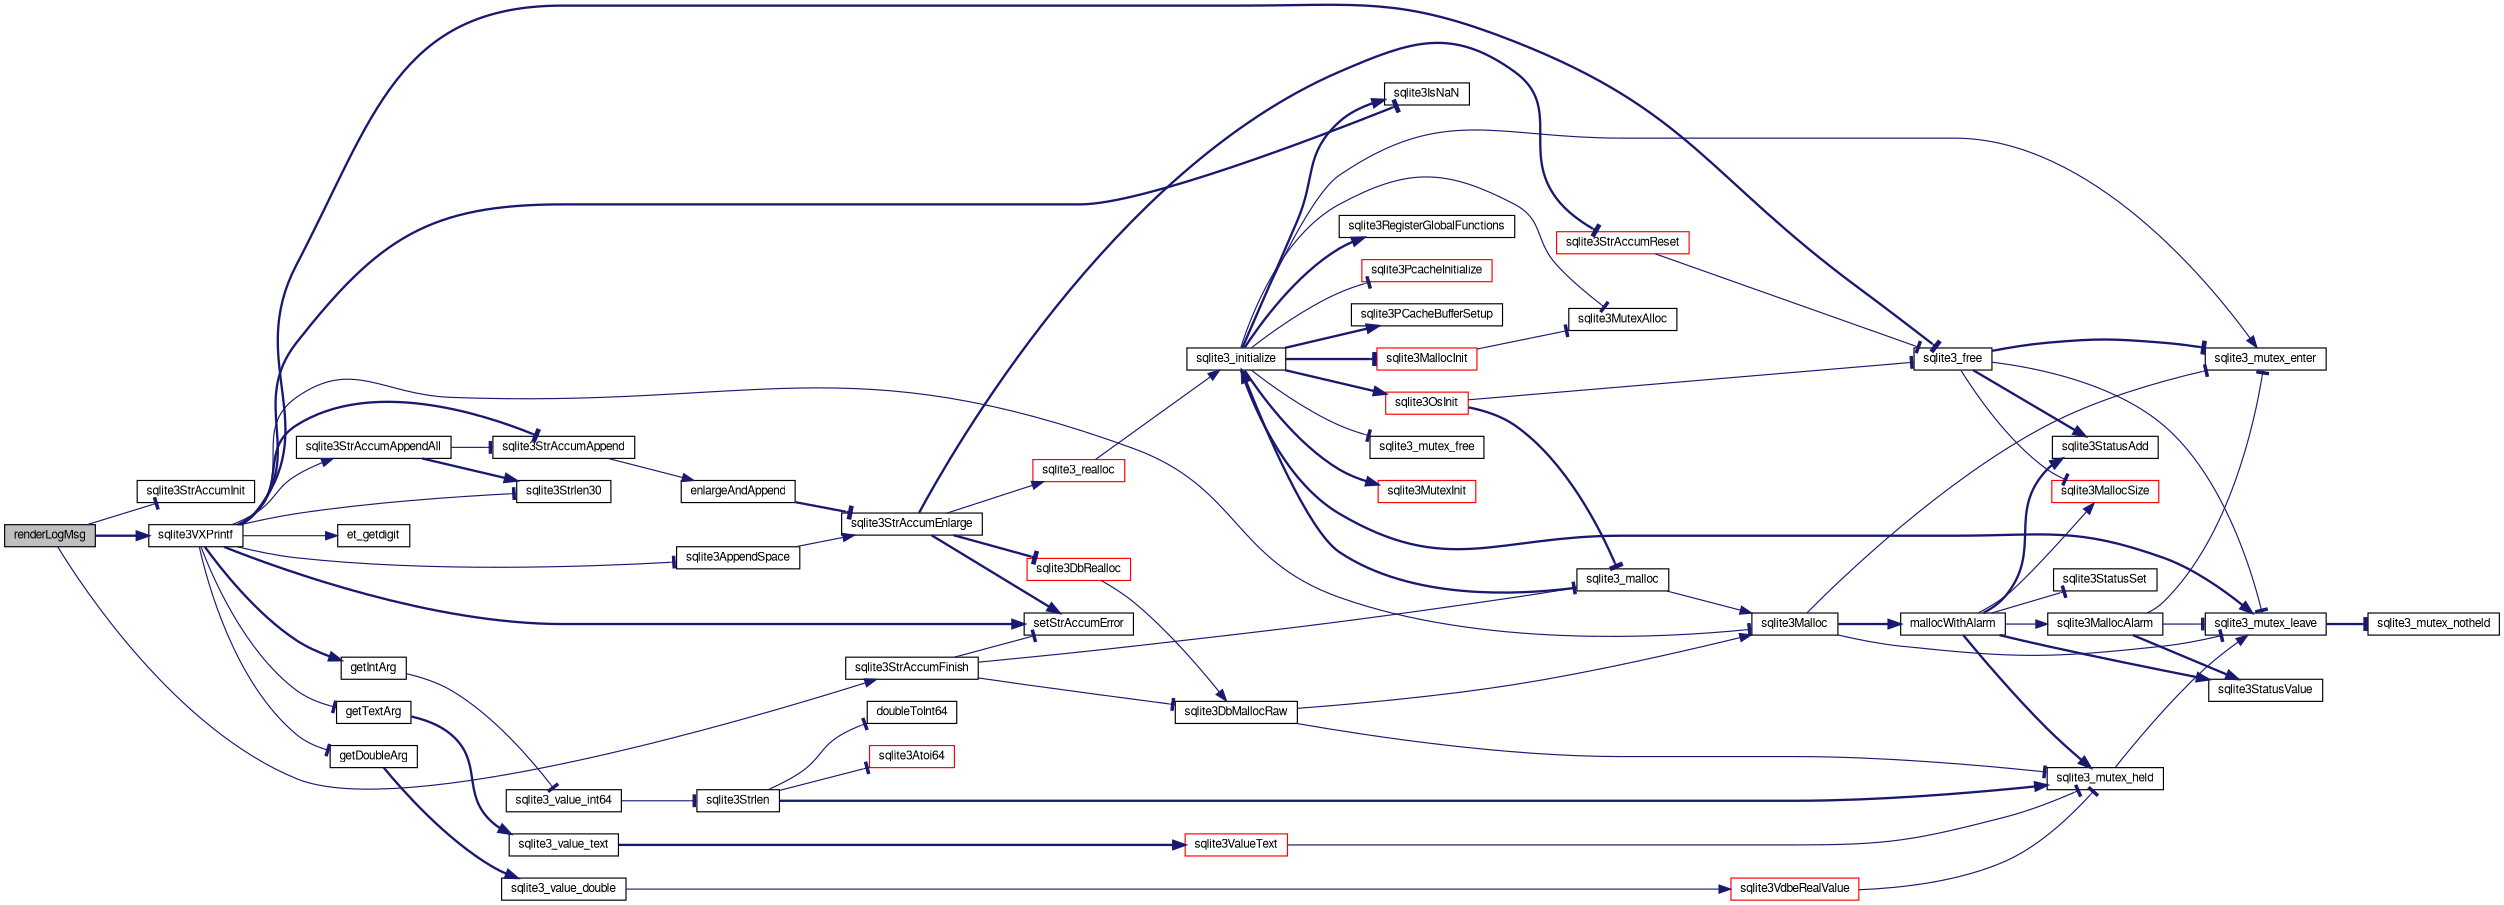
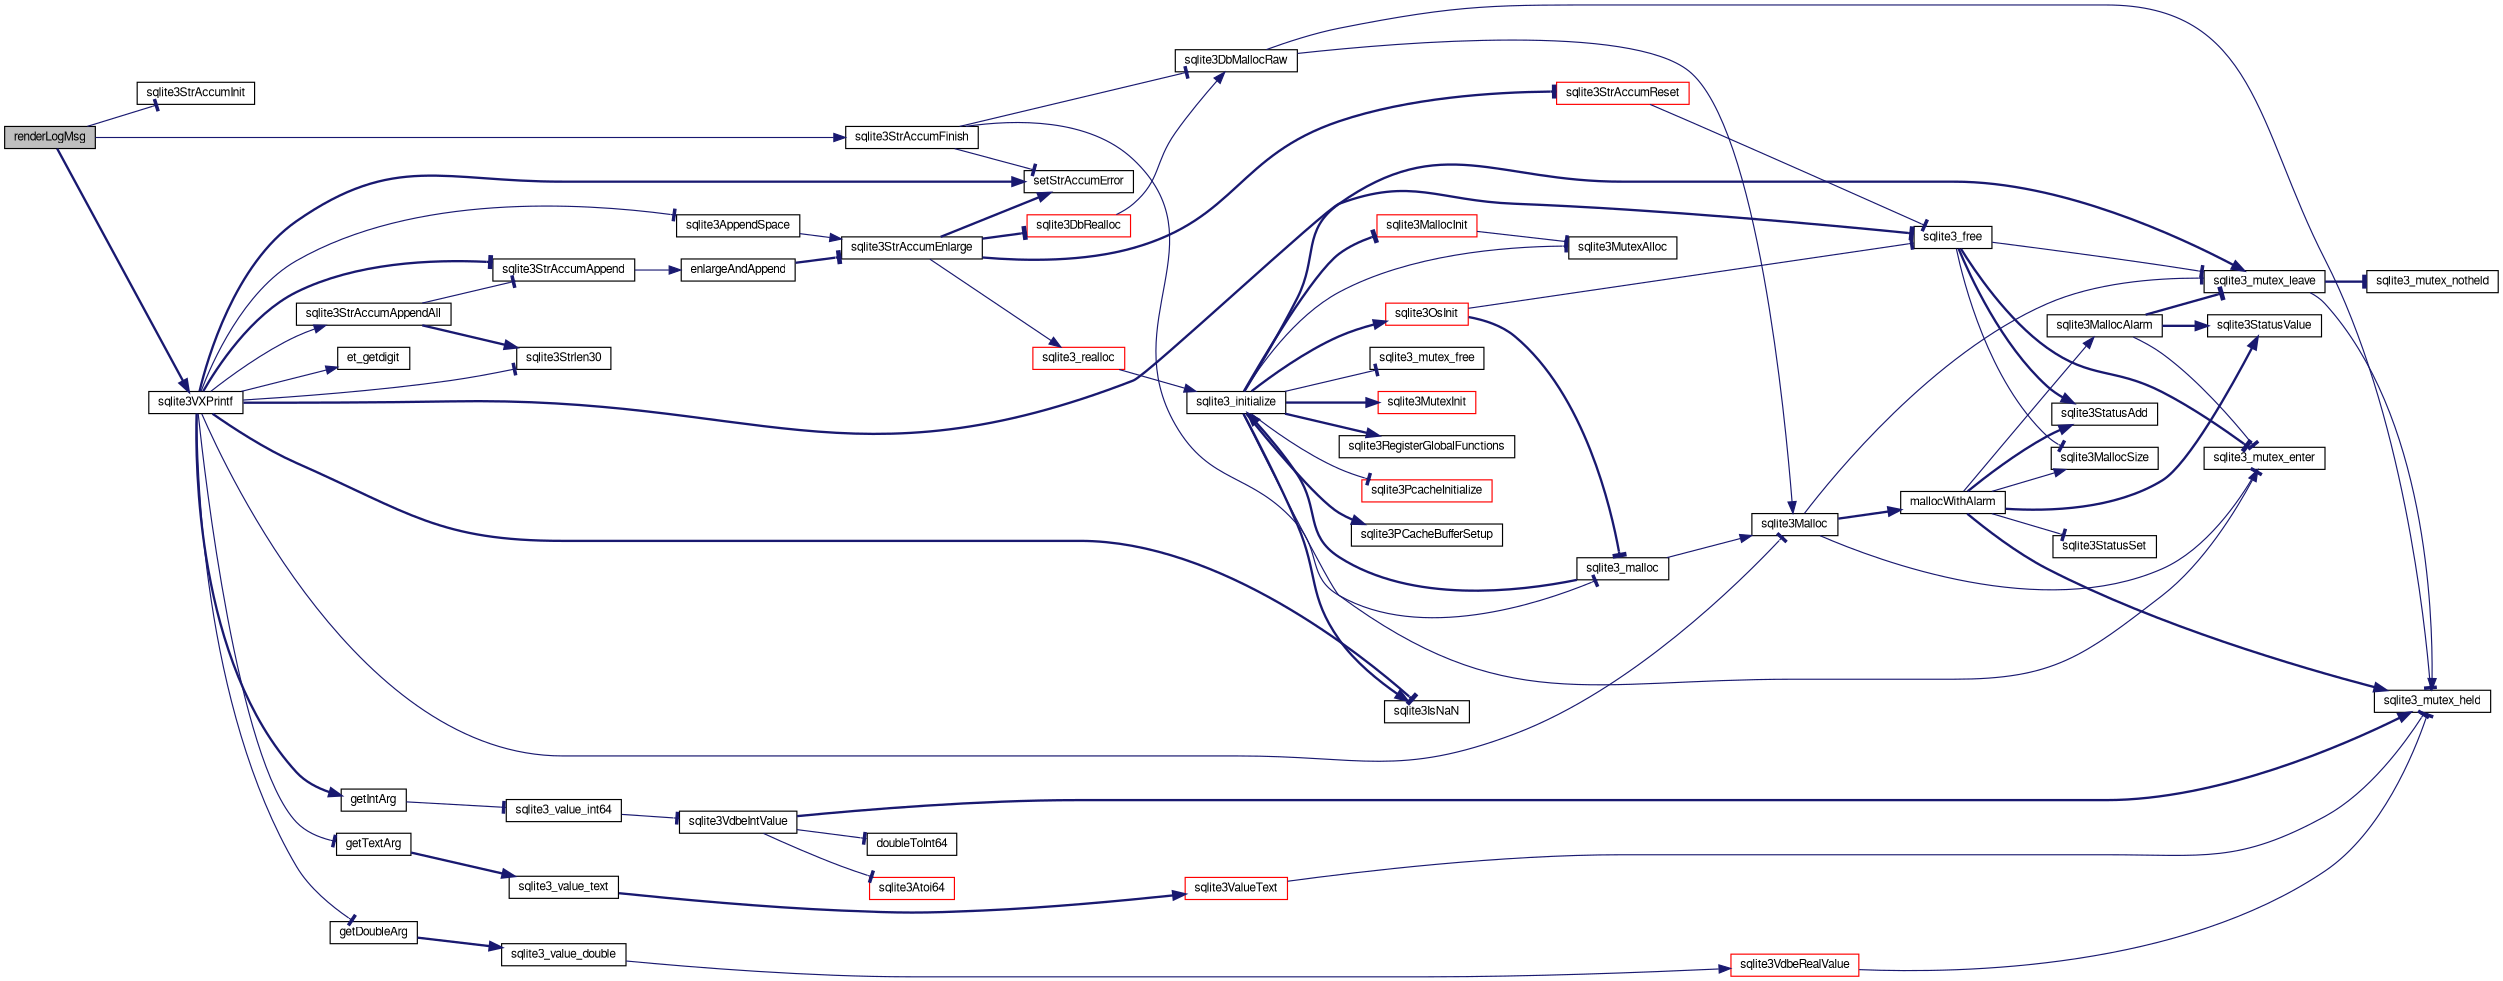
(2105, 492) -> (2105, 458)
(2181, 624) -> (2182, 305)
(2173, 701) -> (2408, 472)
(738, 801) -> (738, 822)
